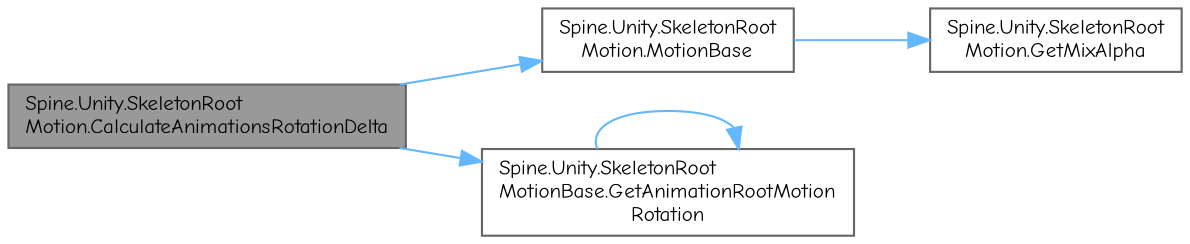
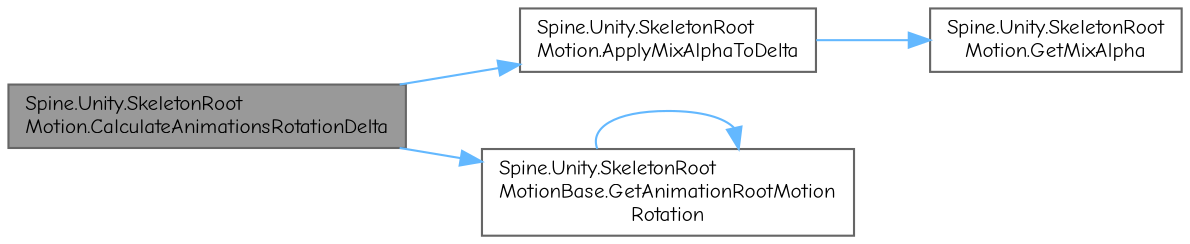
(668, 40) -> (668, 40)
